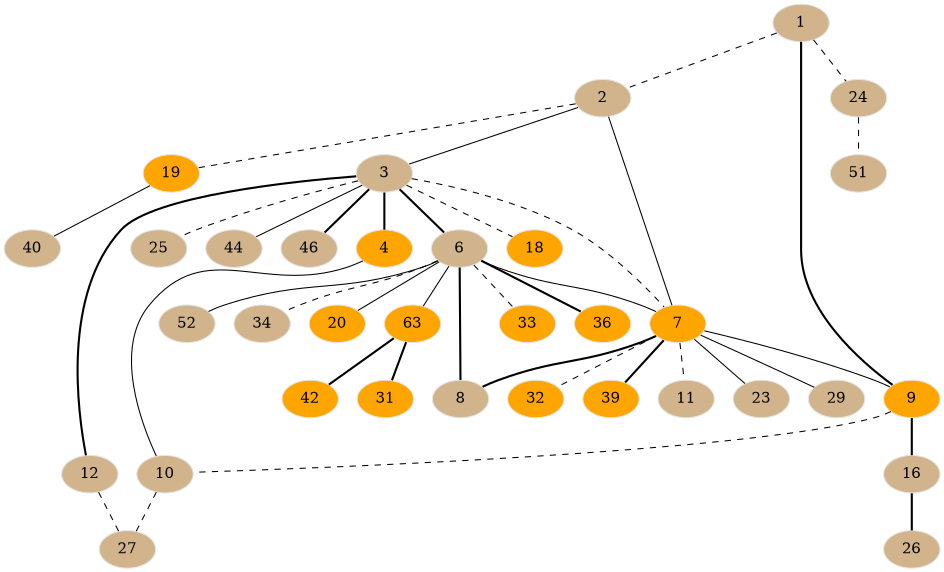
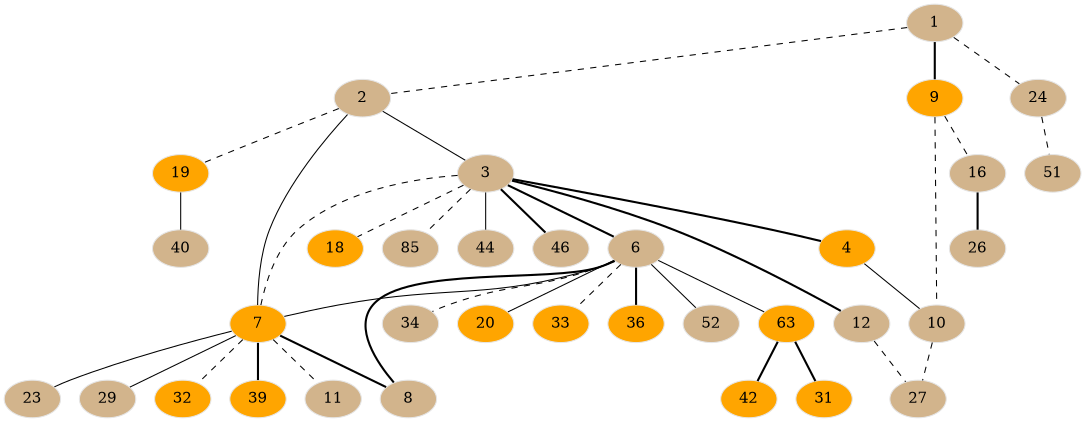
(159, 249) -> (410, 249)
(798, 355) -> none
(912, 437) -> (956, 136)
